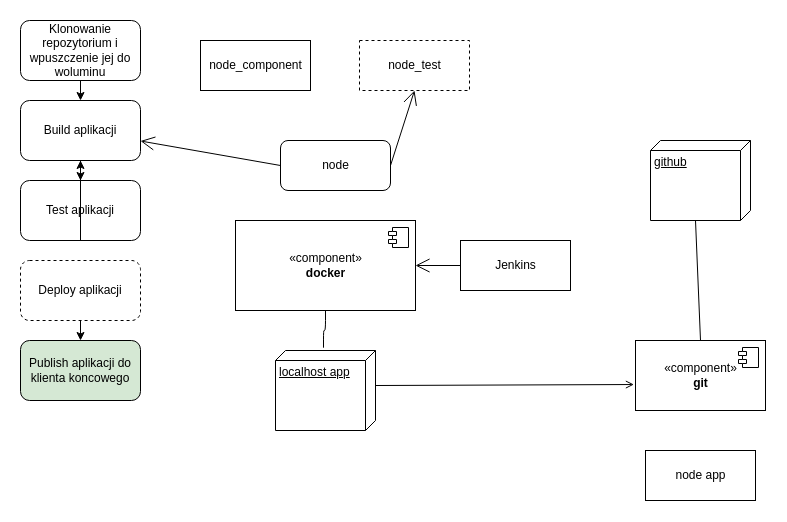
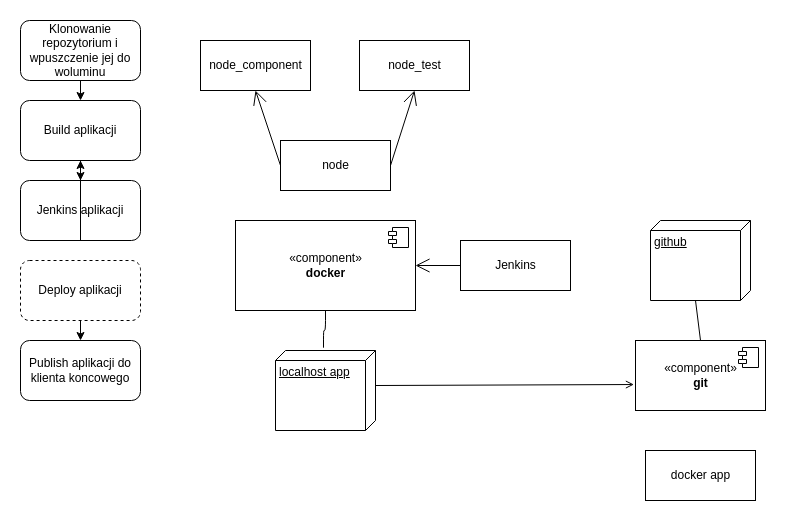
(415, 66) -> (415, 66)
(212, 154) -> (268, 129)
(336, 166) -> (336, 166)
(701, 181) -> (701, 261)
(81, 211) -> (81, 211)
(81, 371) -> (81, 371)
(701, 476) -> (701, 476)
